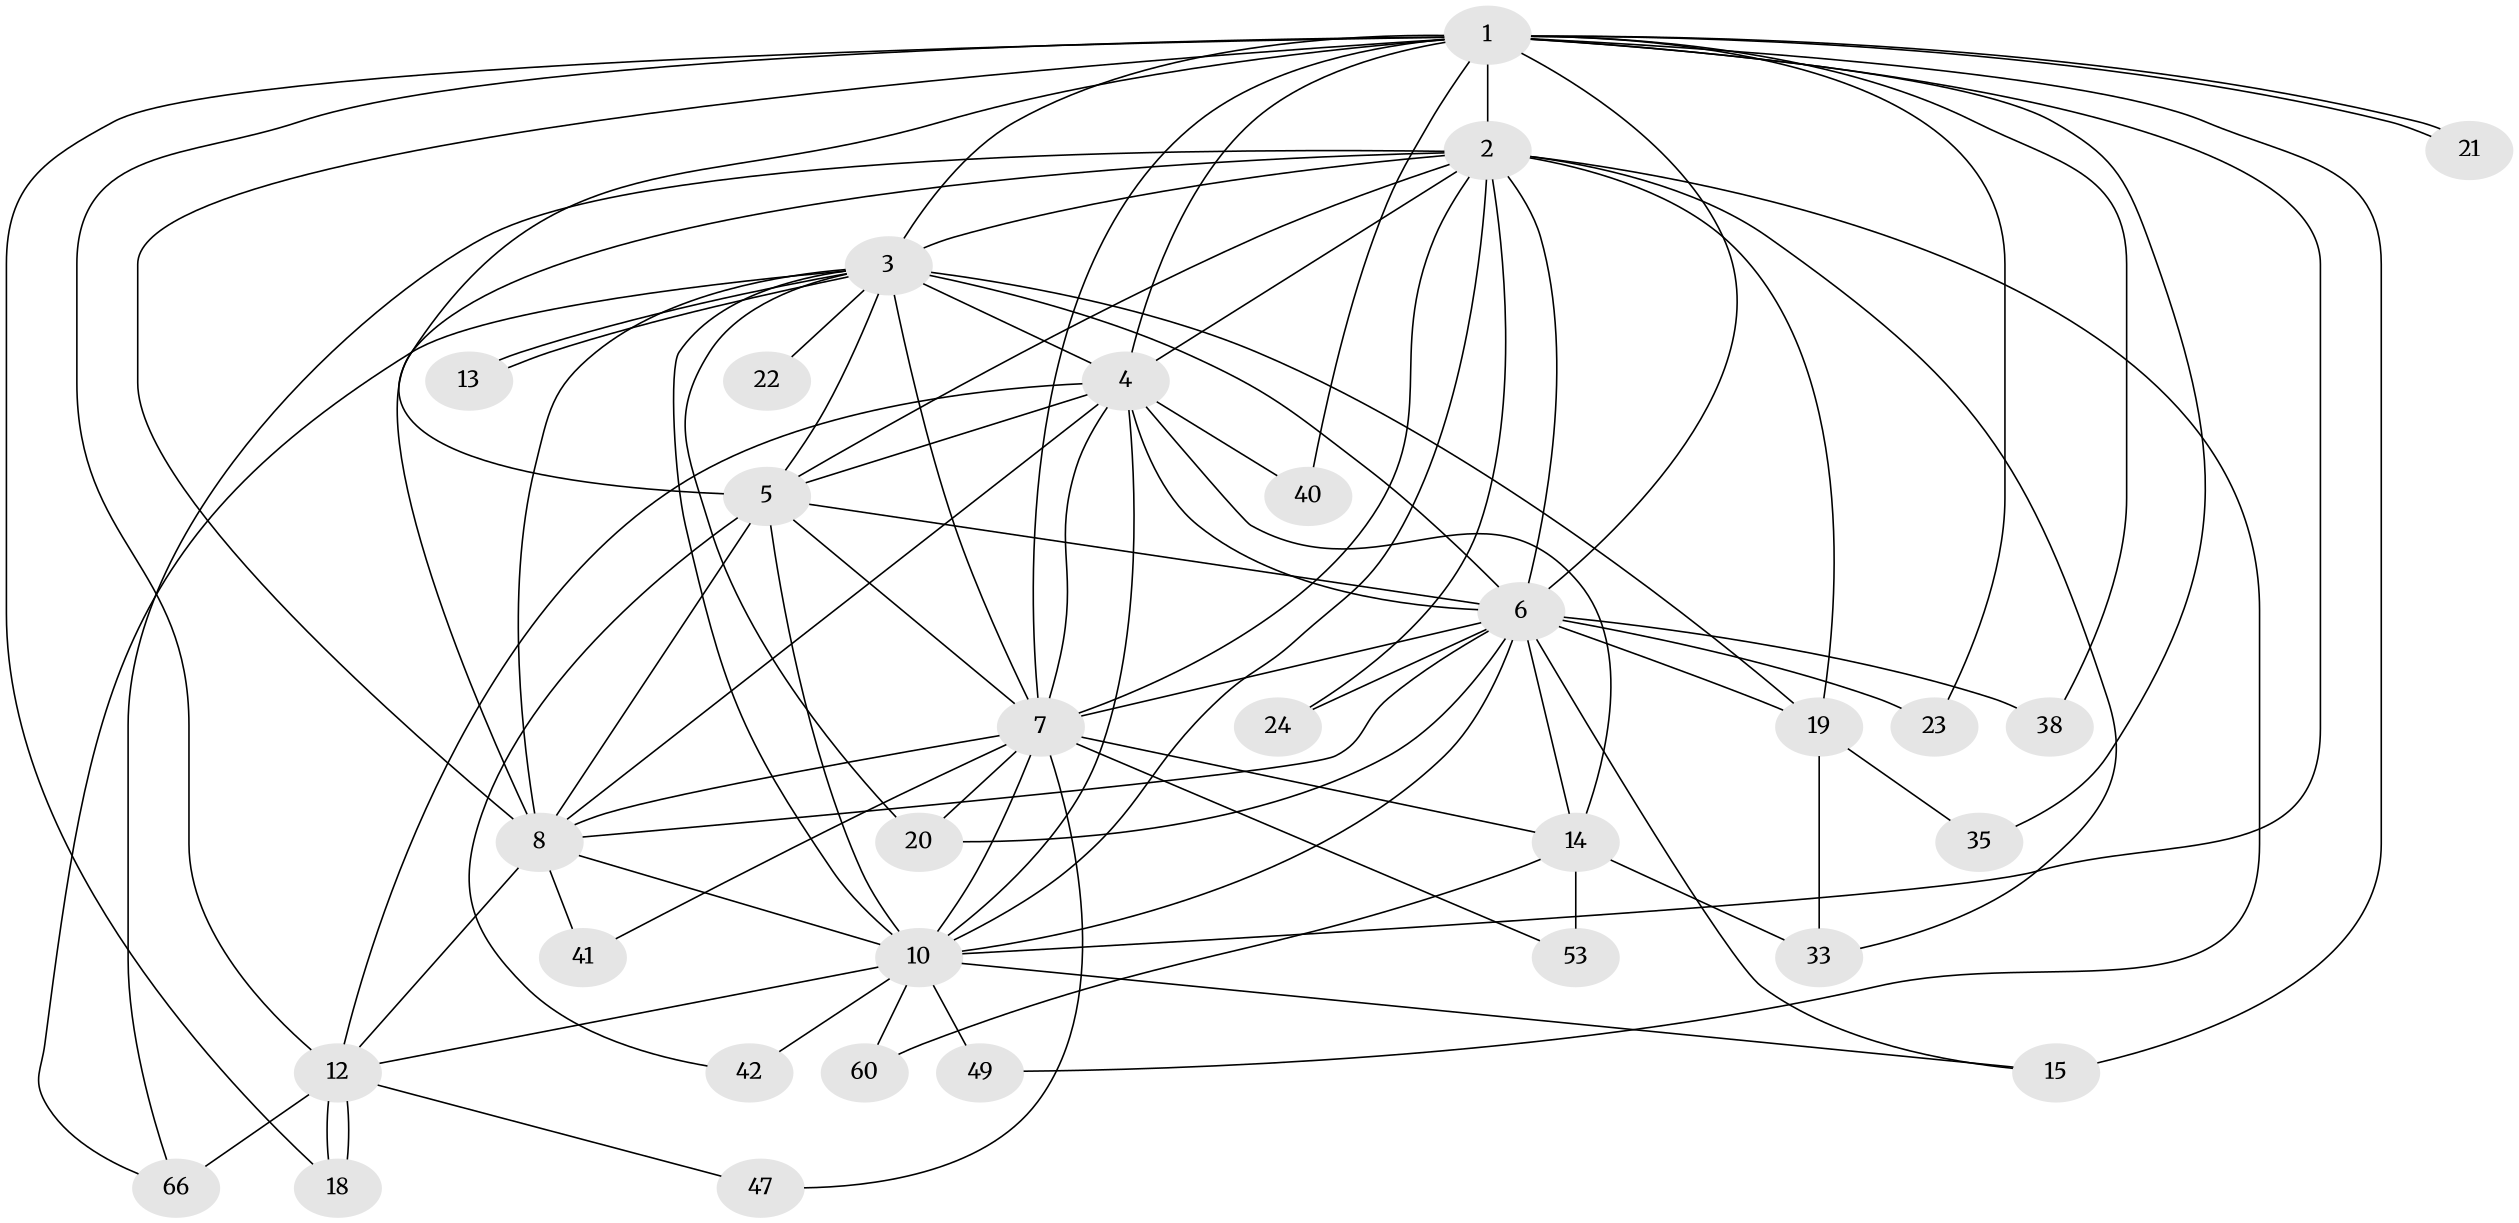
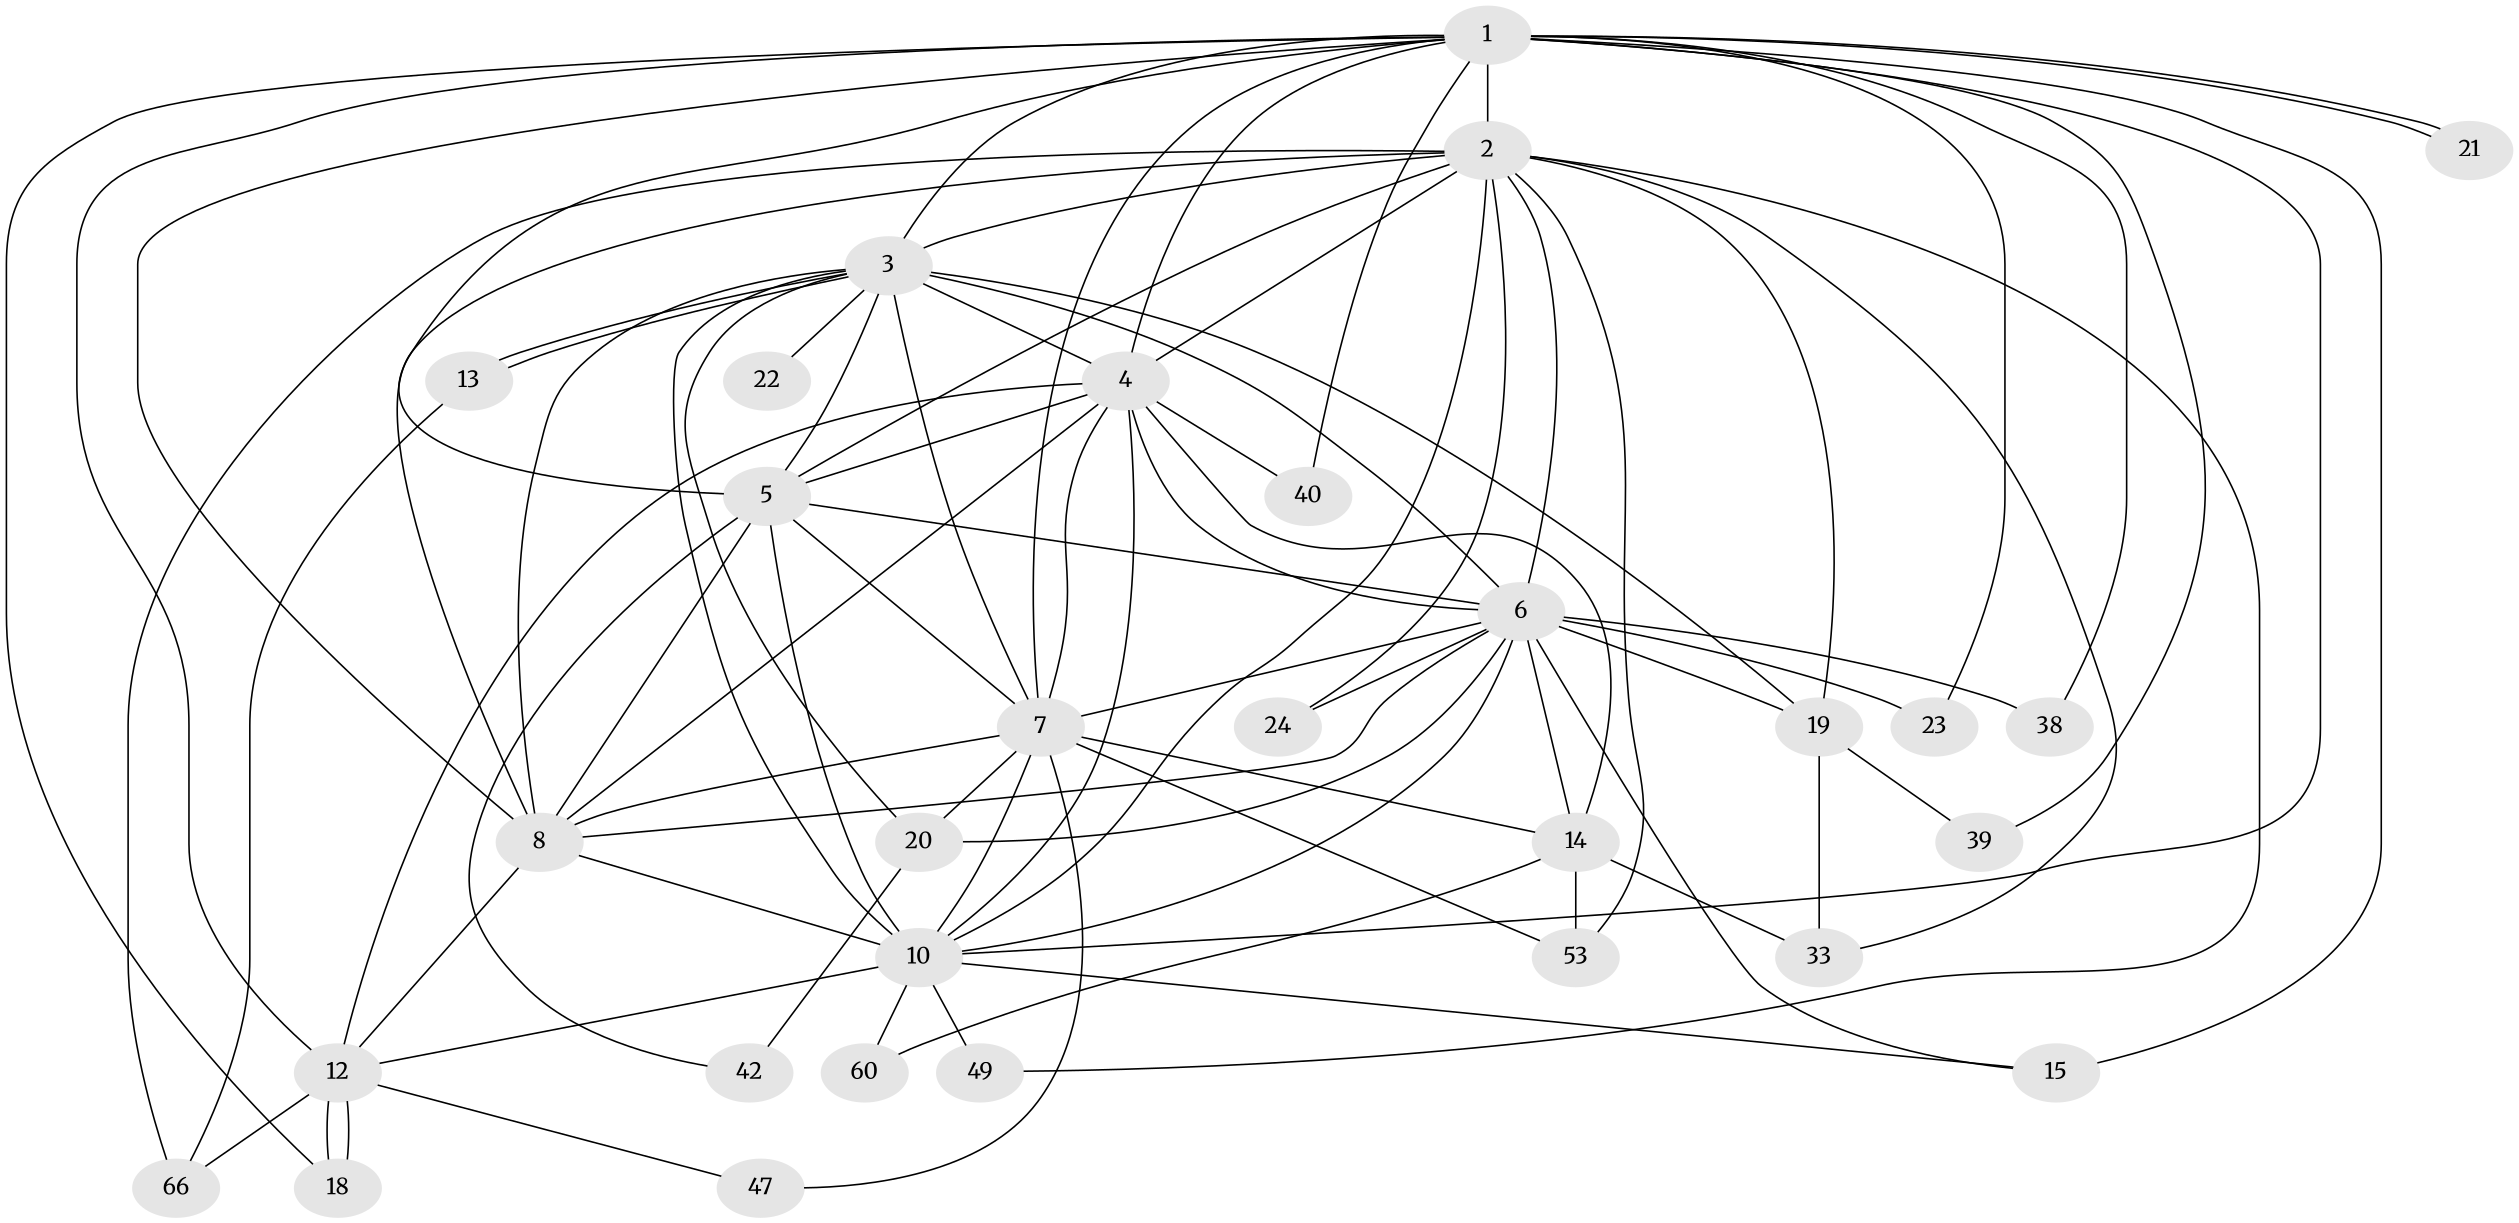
(1735, 306) -> none
(1372, 516) -> (1625, 545)
(201, 532) -> (250, 756)
(1979, 842) -> (1979, 842)
(583, 958) -> none
(834, 1015) -> (834, 958)
